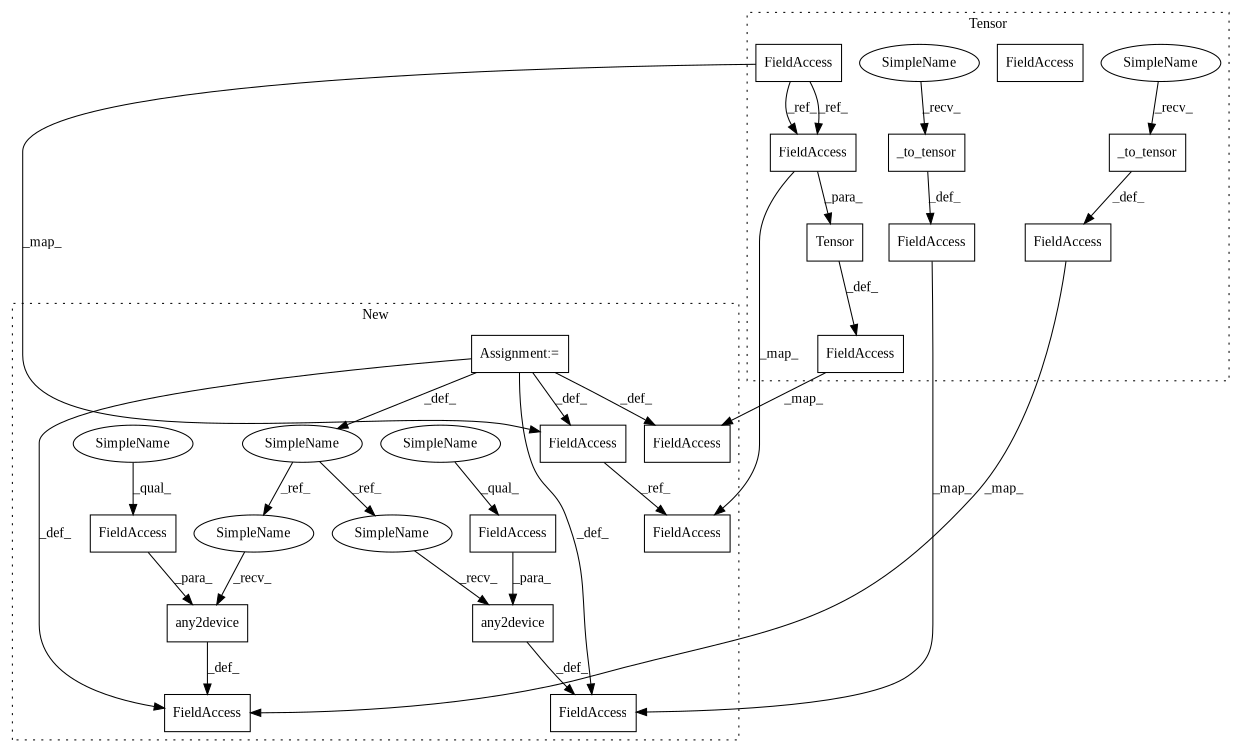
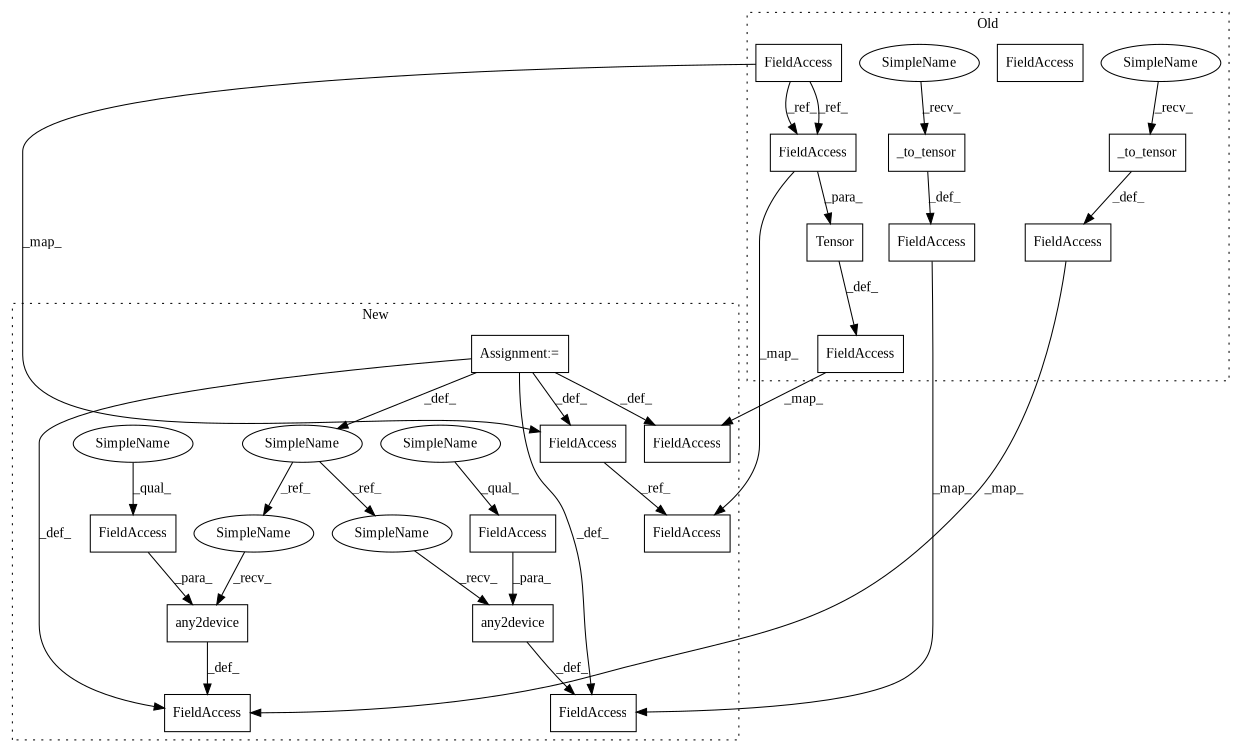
(988, 24) -> (988, 24)
